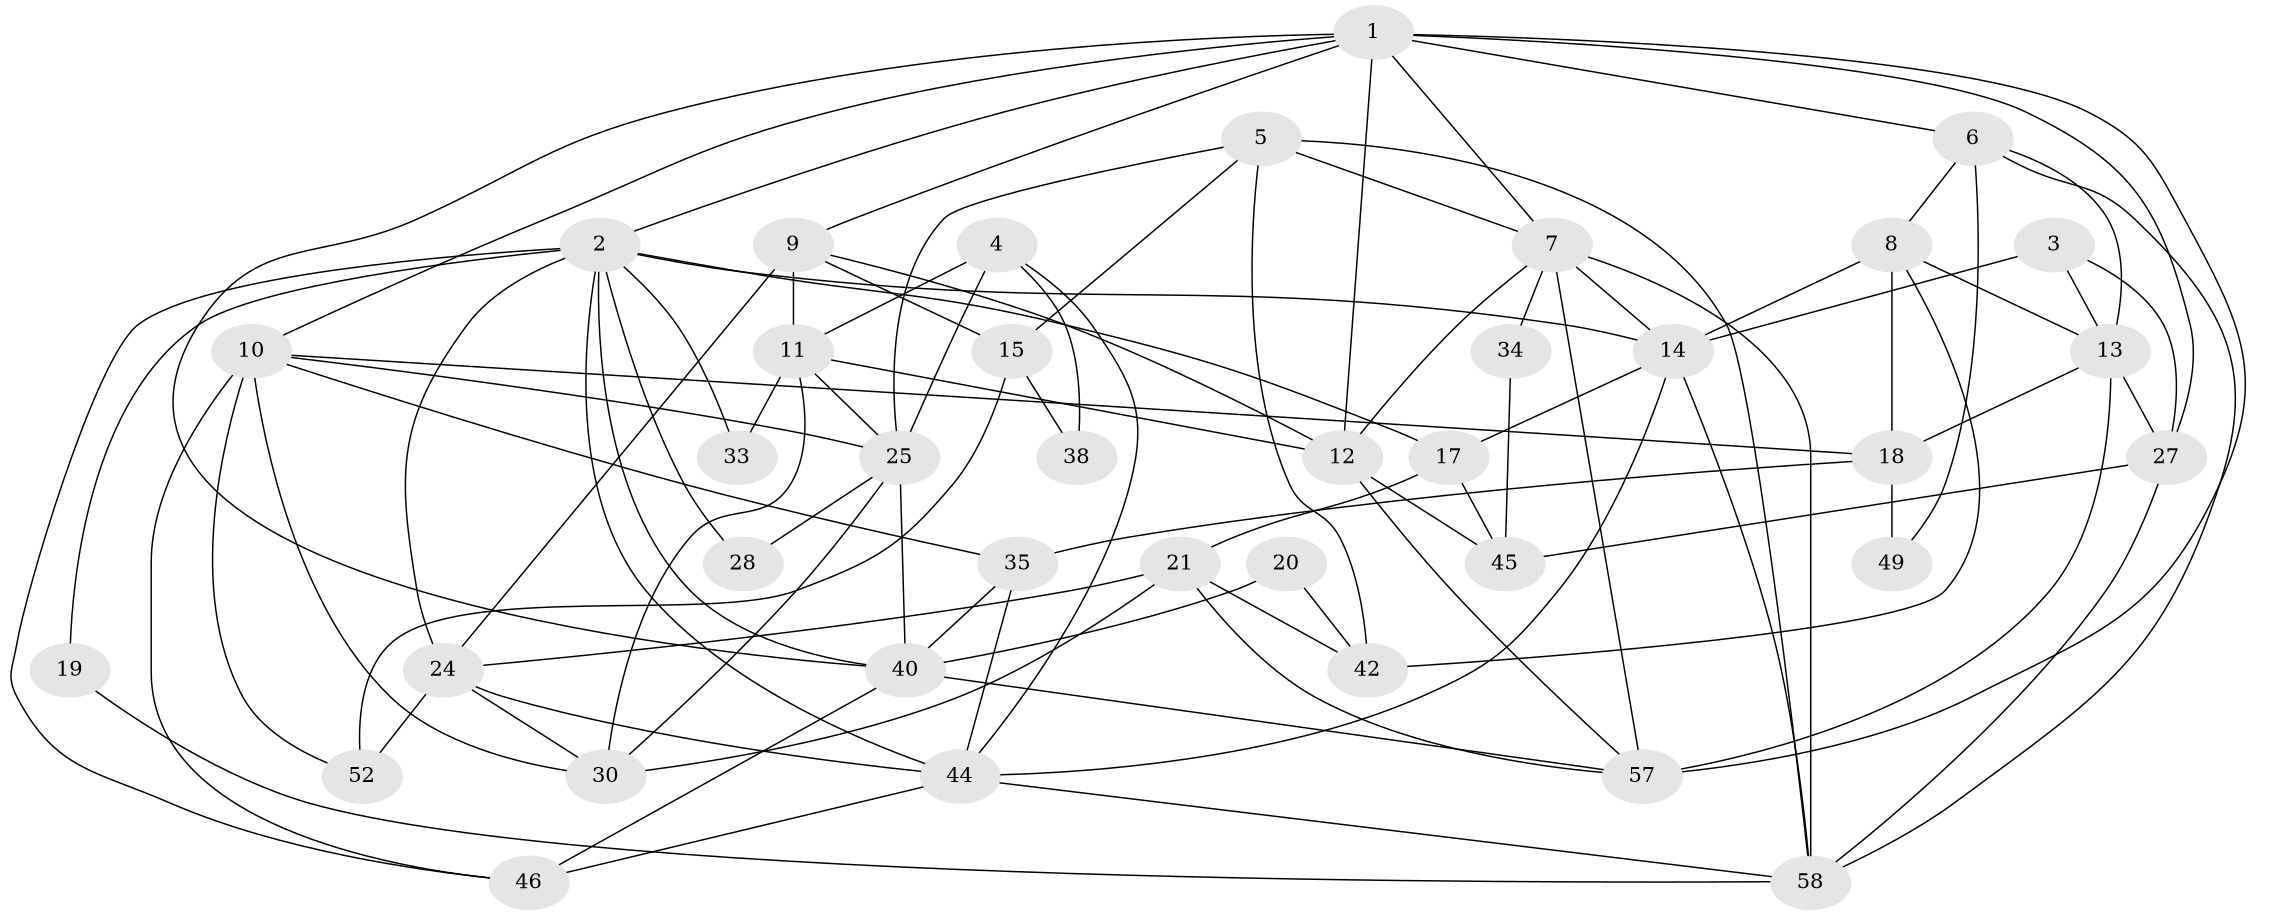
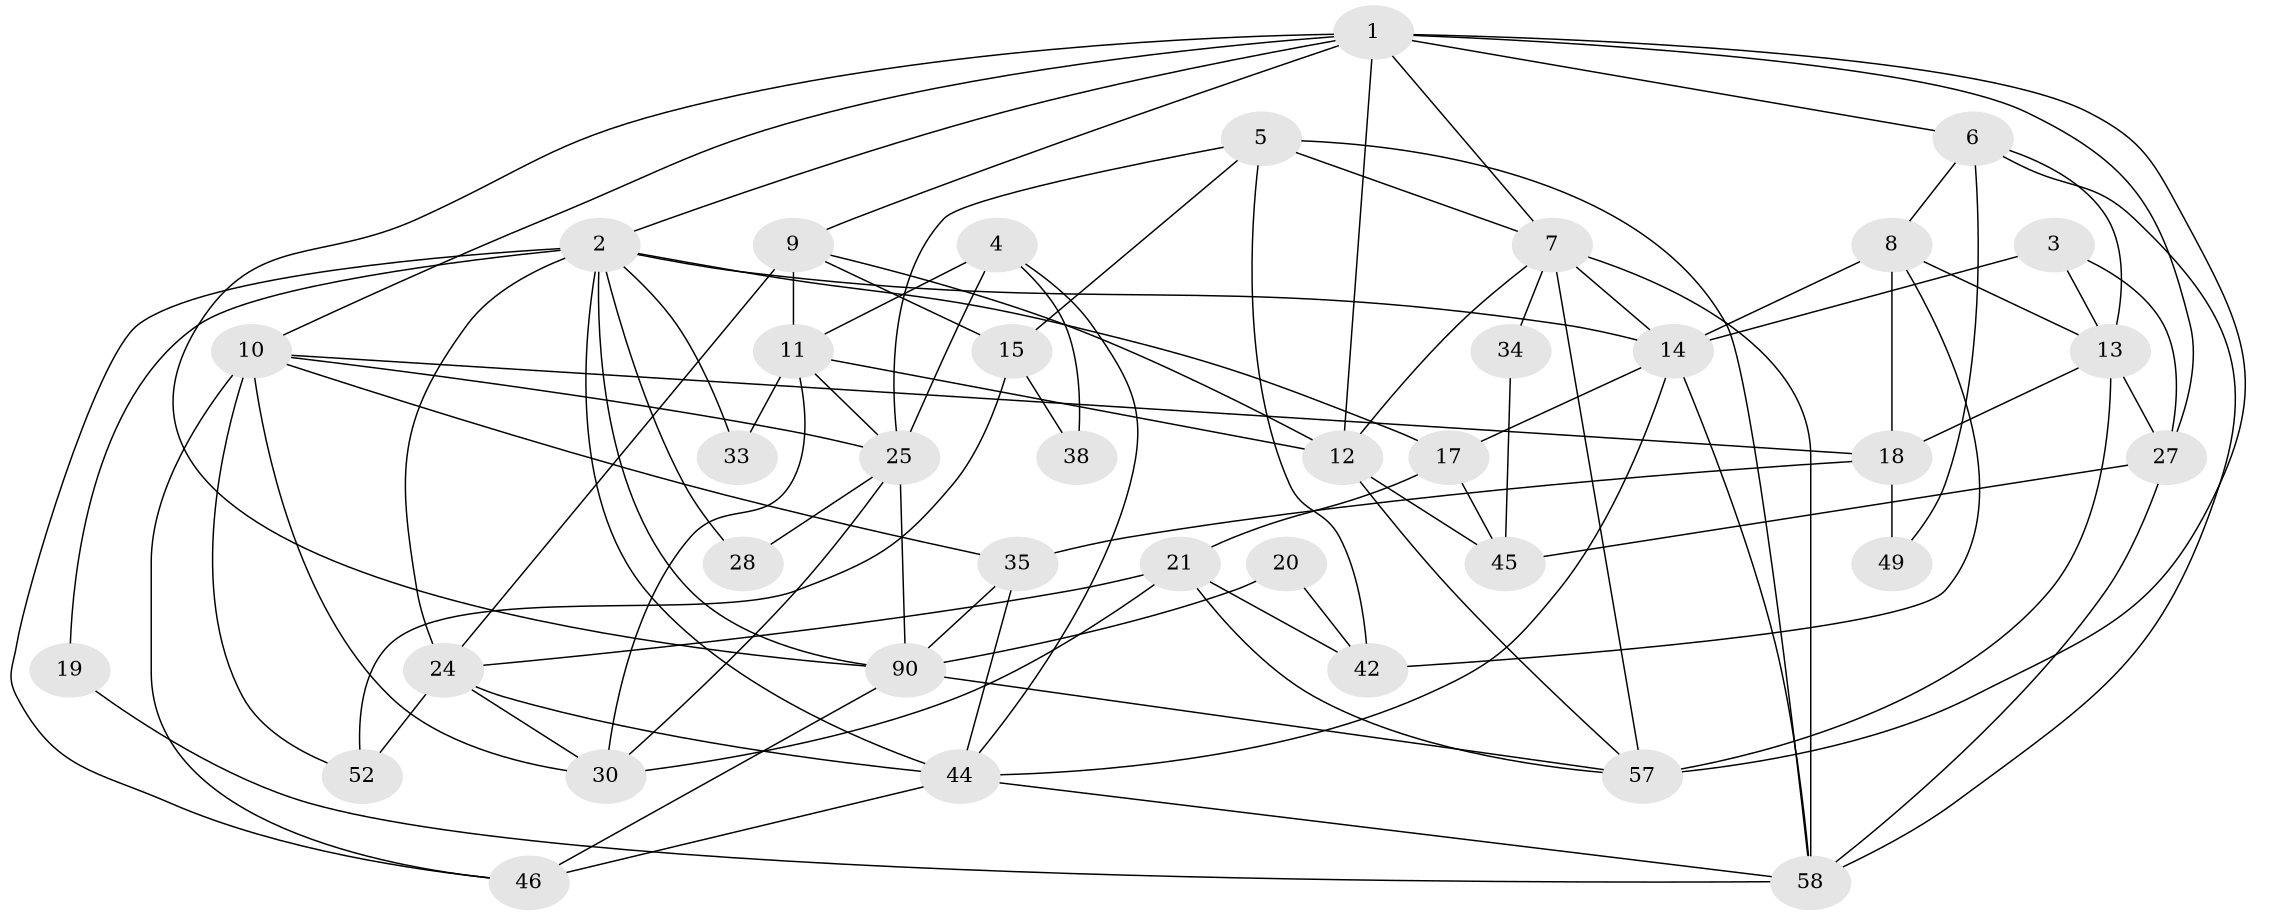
(906, 670) -> (906, 670)
